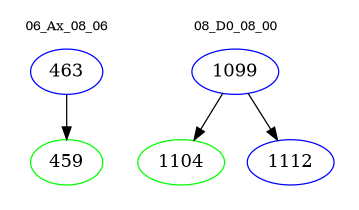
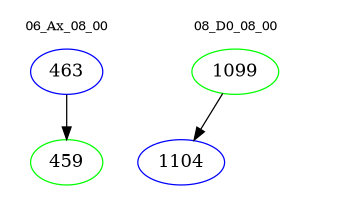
(67, 27) -> (67, 27)
(235, 72) -> (235, 72)
(181, 162) -> (181, 162)
(291, 162) -> none
